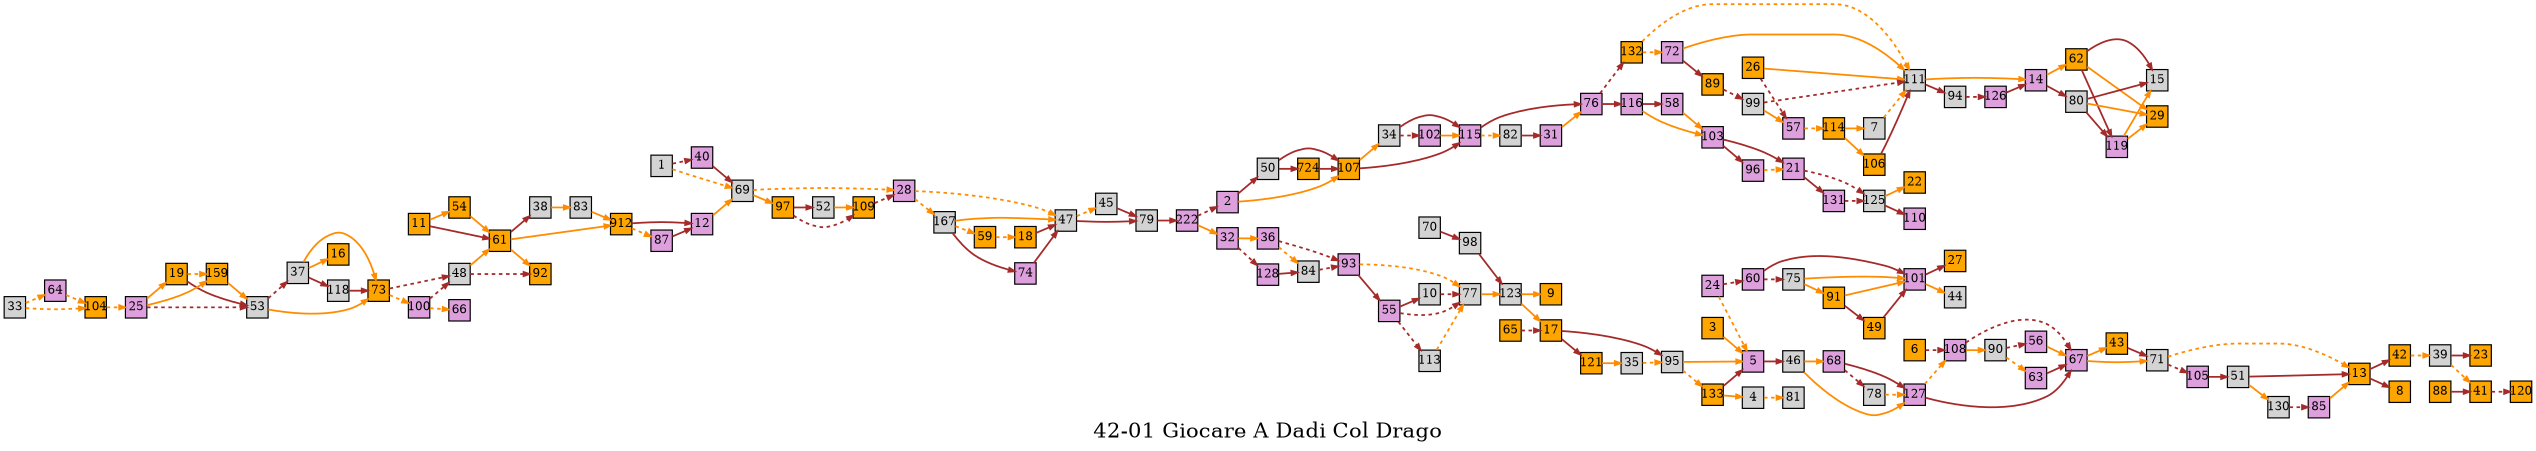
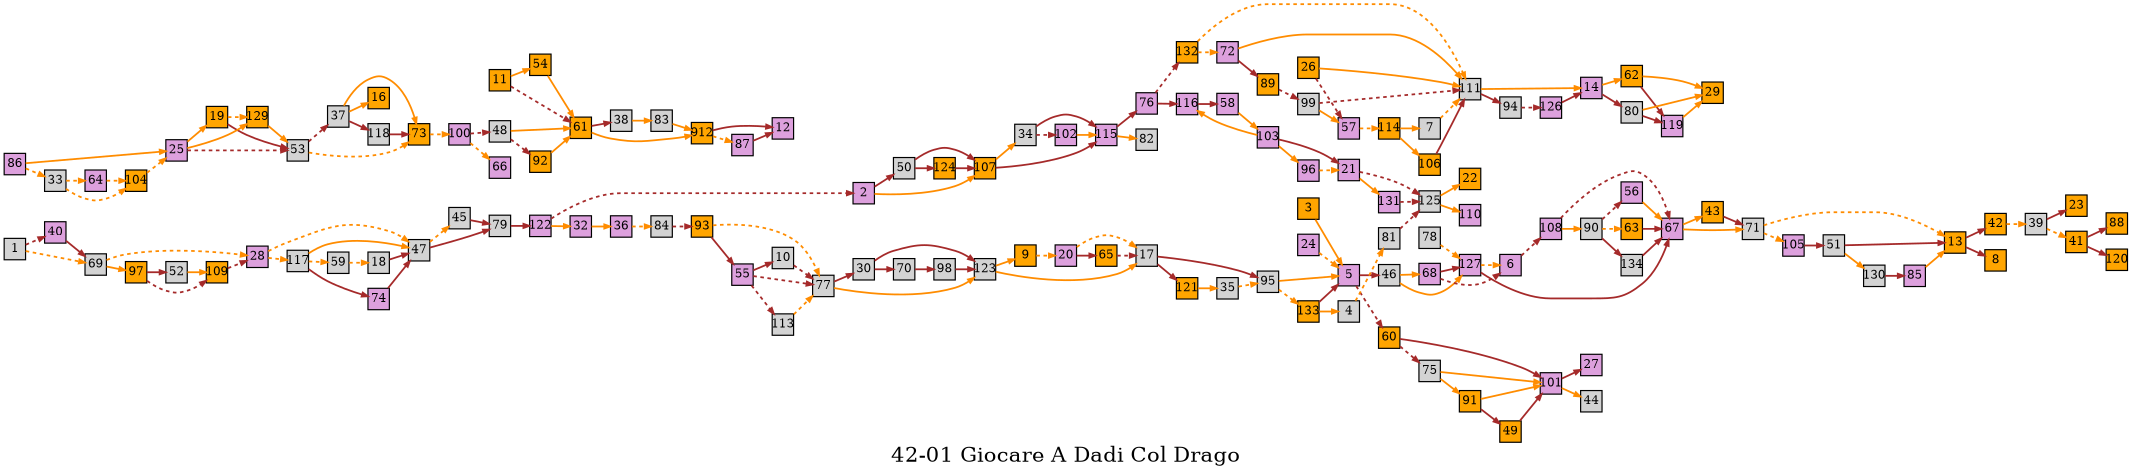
(2157, 80) -> none
(1668, 125) -> (1229, 127)
(1487, 136) -> (1123, 137)
(1551, 136) -> none
(1730, 152) -> (1286, 152)
none -> (15, 164)
(1308, 169) -> (945, 168)
(1811, 183) -> (1367, 184)
(1892, 209) -> (1447, 207)
(720, 210) -> none
(1187, 221) -> (540, 226)
(945, 222) -> (298, 261)
none -> (1407, 222)
(457, 232) -> (538, 102)
(985, 237) -> (338, 263)
(1025, 237) -> (379, 263)
(1306, 249) -> none
(518, 255) -> (558, 147)
none -> (1066, 256)
(1955, 261) -> (1591, 365)
(1349, 265) -> (702, 226)
none -> (1632, 265)
none -> (864, 269)
(217, 274) -> (257, 117)
(1268, 275) -> none
(1753, 279) -> (1389, 338)
(416, 283) -> none
(1730, 283) -> (1367, 304)
(316, 314) -> (357, 157)
(1551, 331) -> (1147, 256)
(1915, 350) -> (1510, 265)
(2175, 367) -> (1770, 236)
(1933, 375) -> (1487, 265)
(1852, 376) -> (1468, 285)
(2036, 378) -> (1632, 229)
(2457, 392) -> (2094, 234)
(2498, 392) -> (2094, 250)
(2296, 407) -> (1891, 276)
